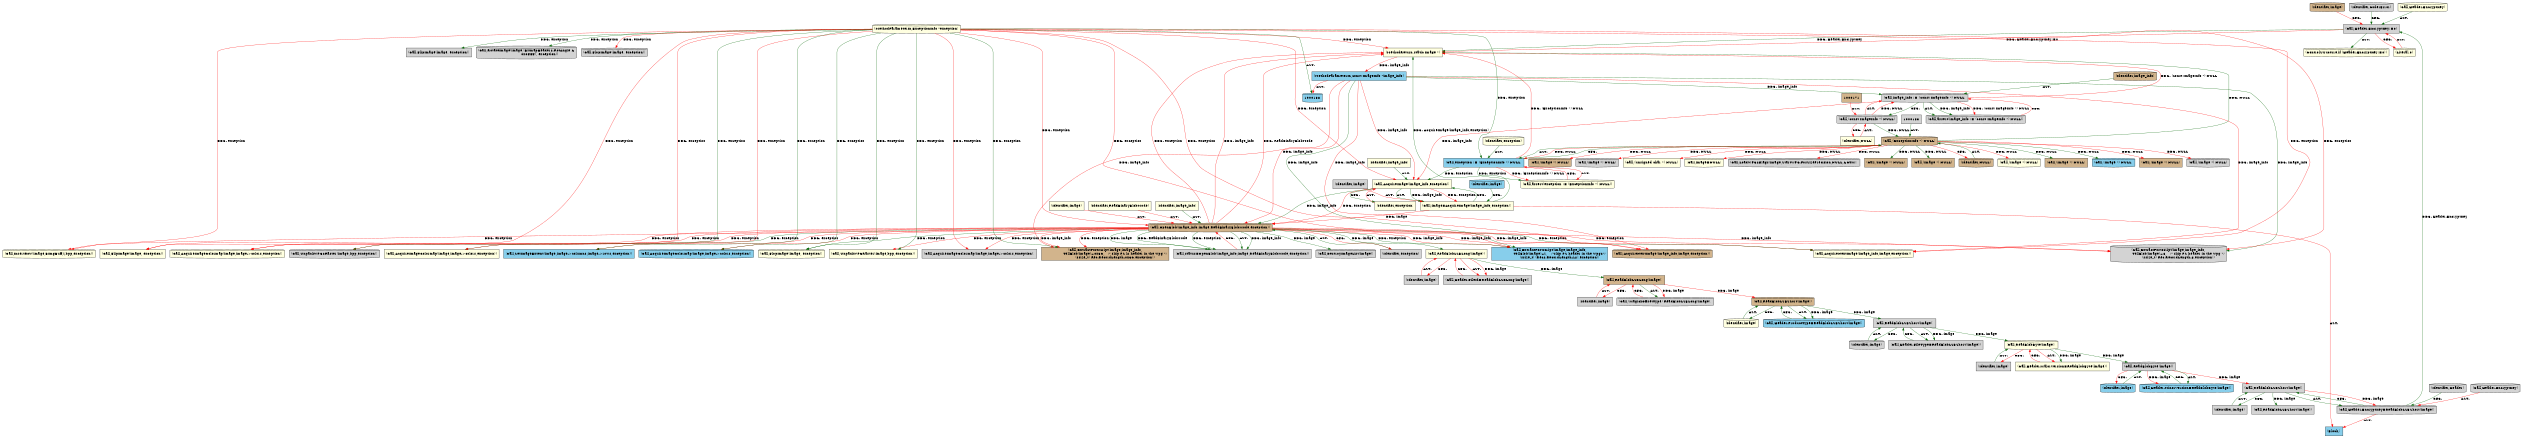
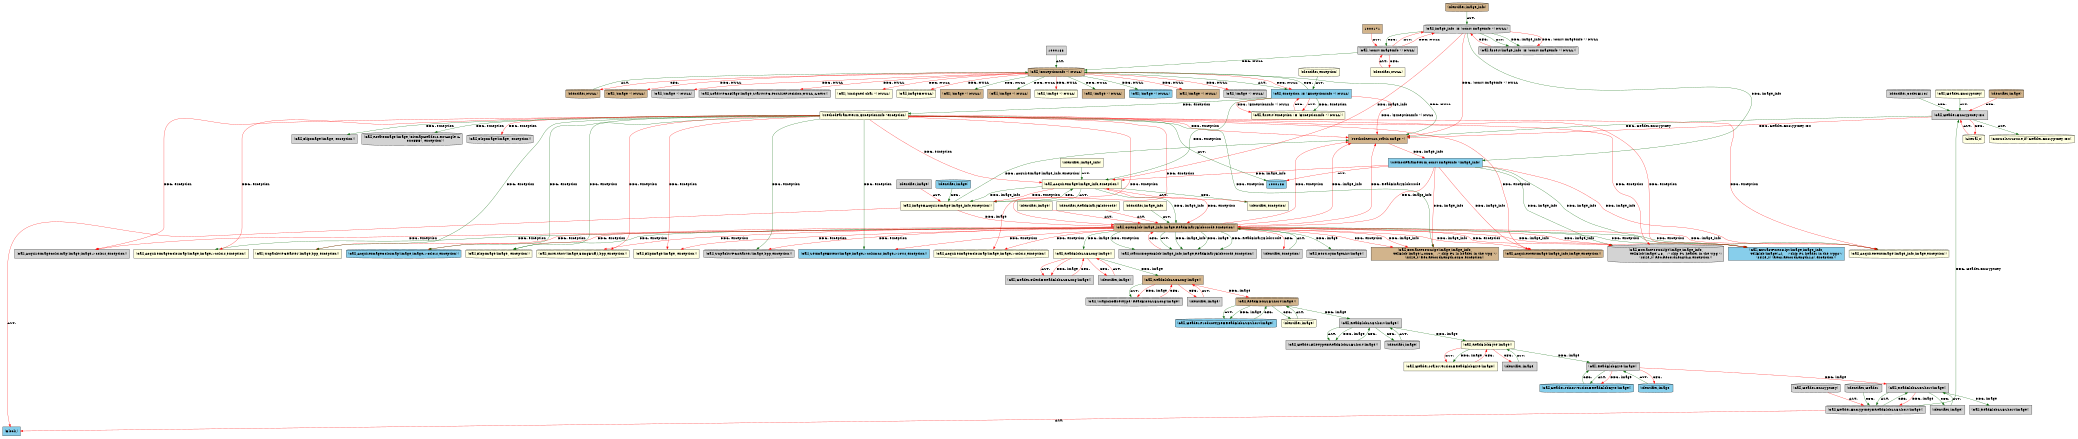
(1450, 34) -> (1091, 107)
(1413, 52) -> (1378, 139)
(1643, 84) -> (1743, 92)
